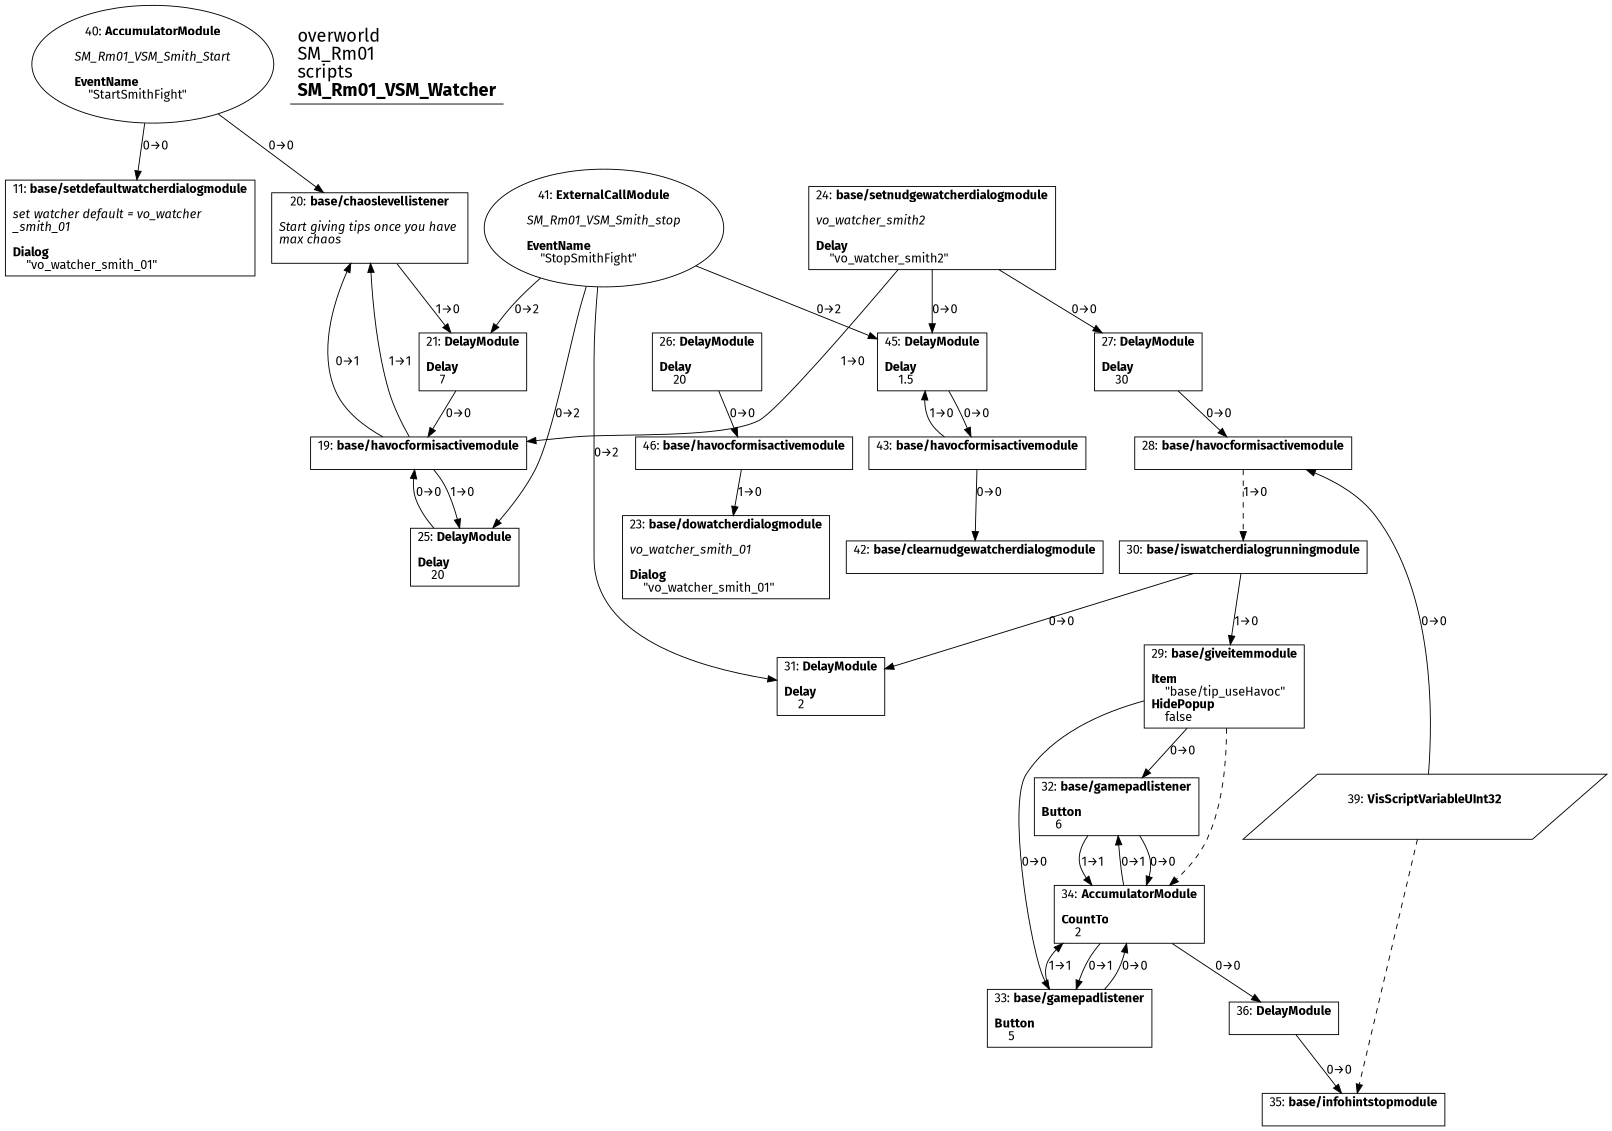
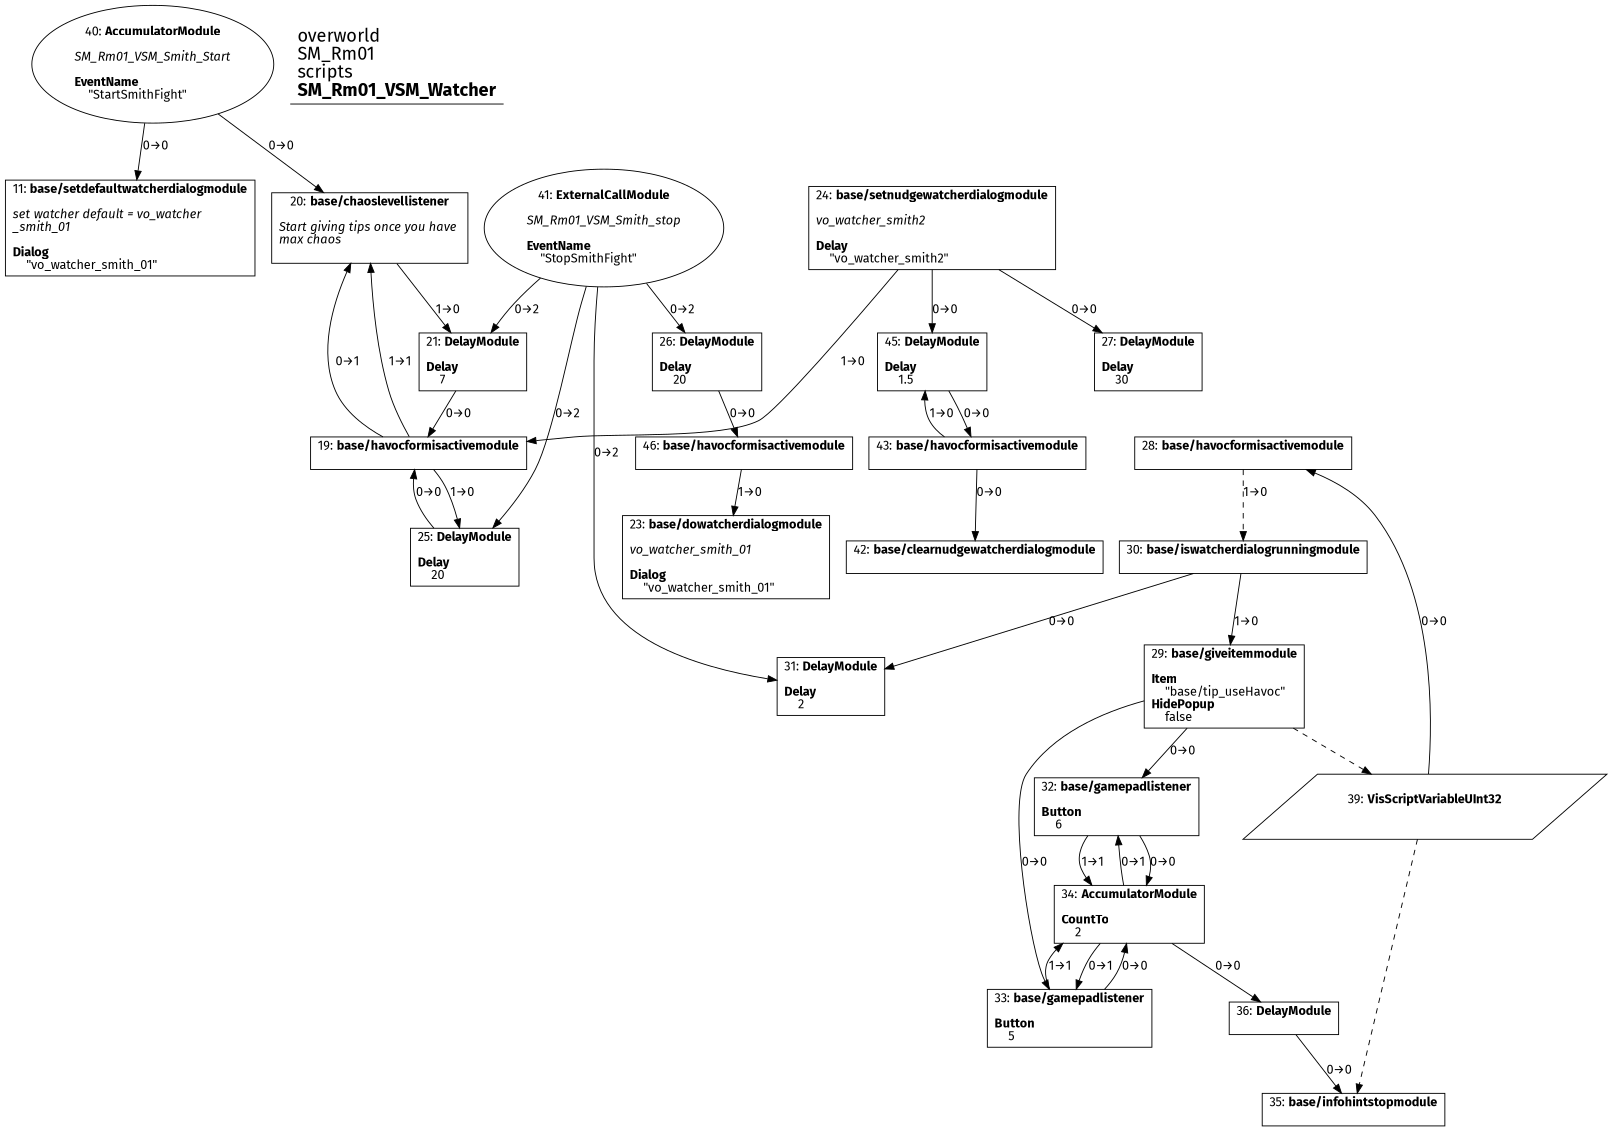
(782, 301) -> (663, 304)
(1199, 411) -> none
(1217, 810) -> (1328, 749)
